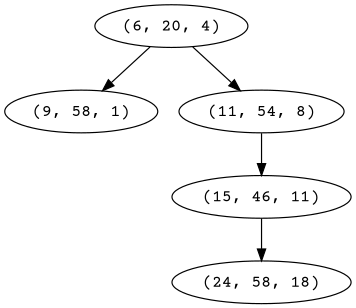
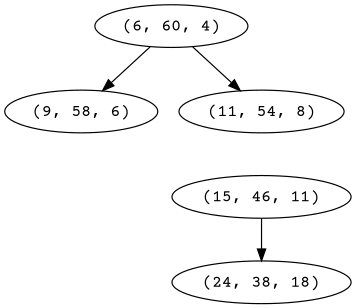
(171, 26) -> (171, 26)
(81, 111) -> (81, 111)
(262, 148) -> none
(262, 282) -> (262, 282)
